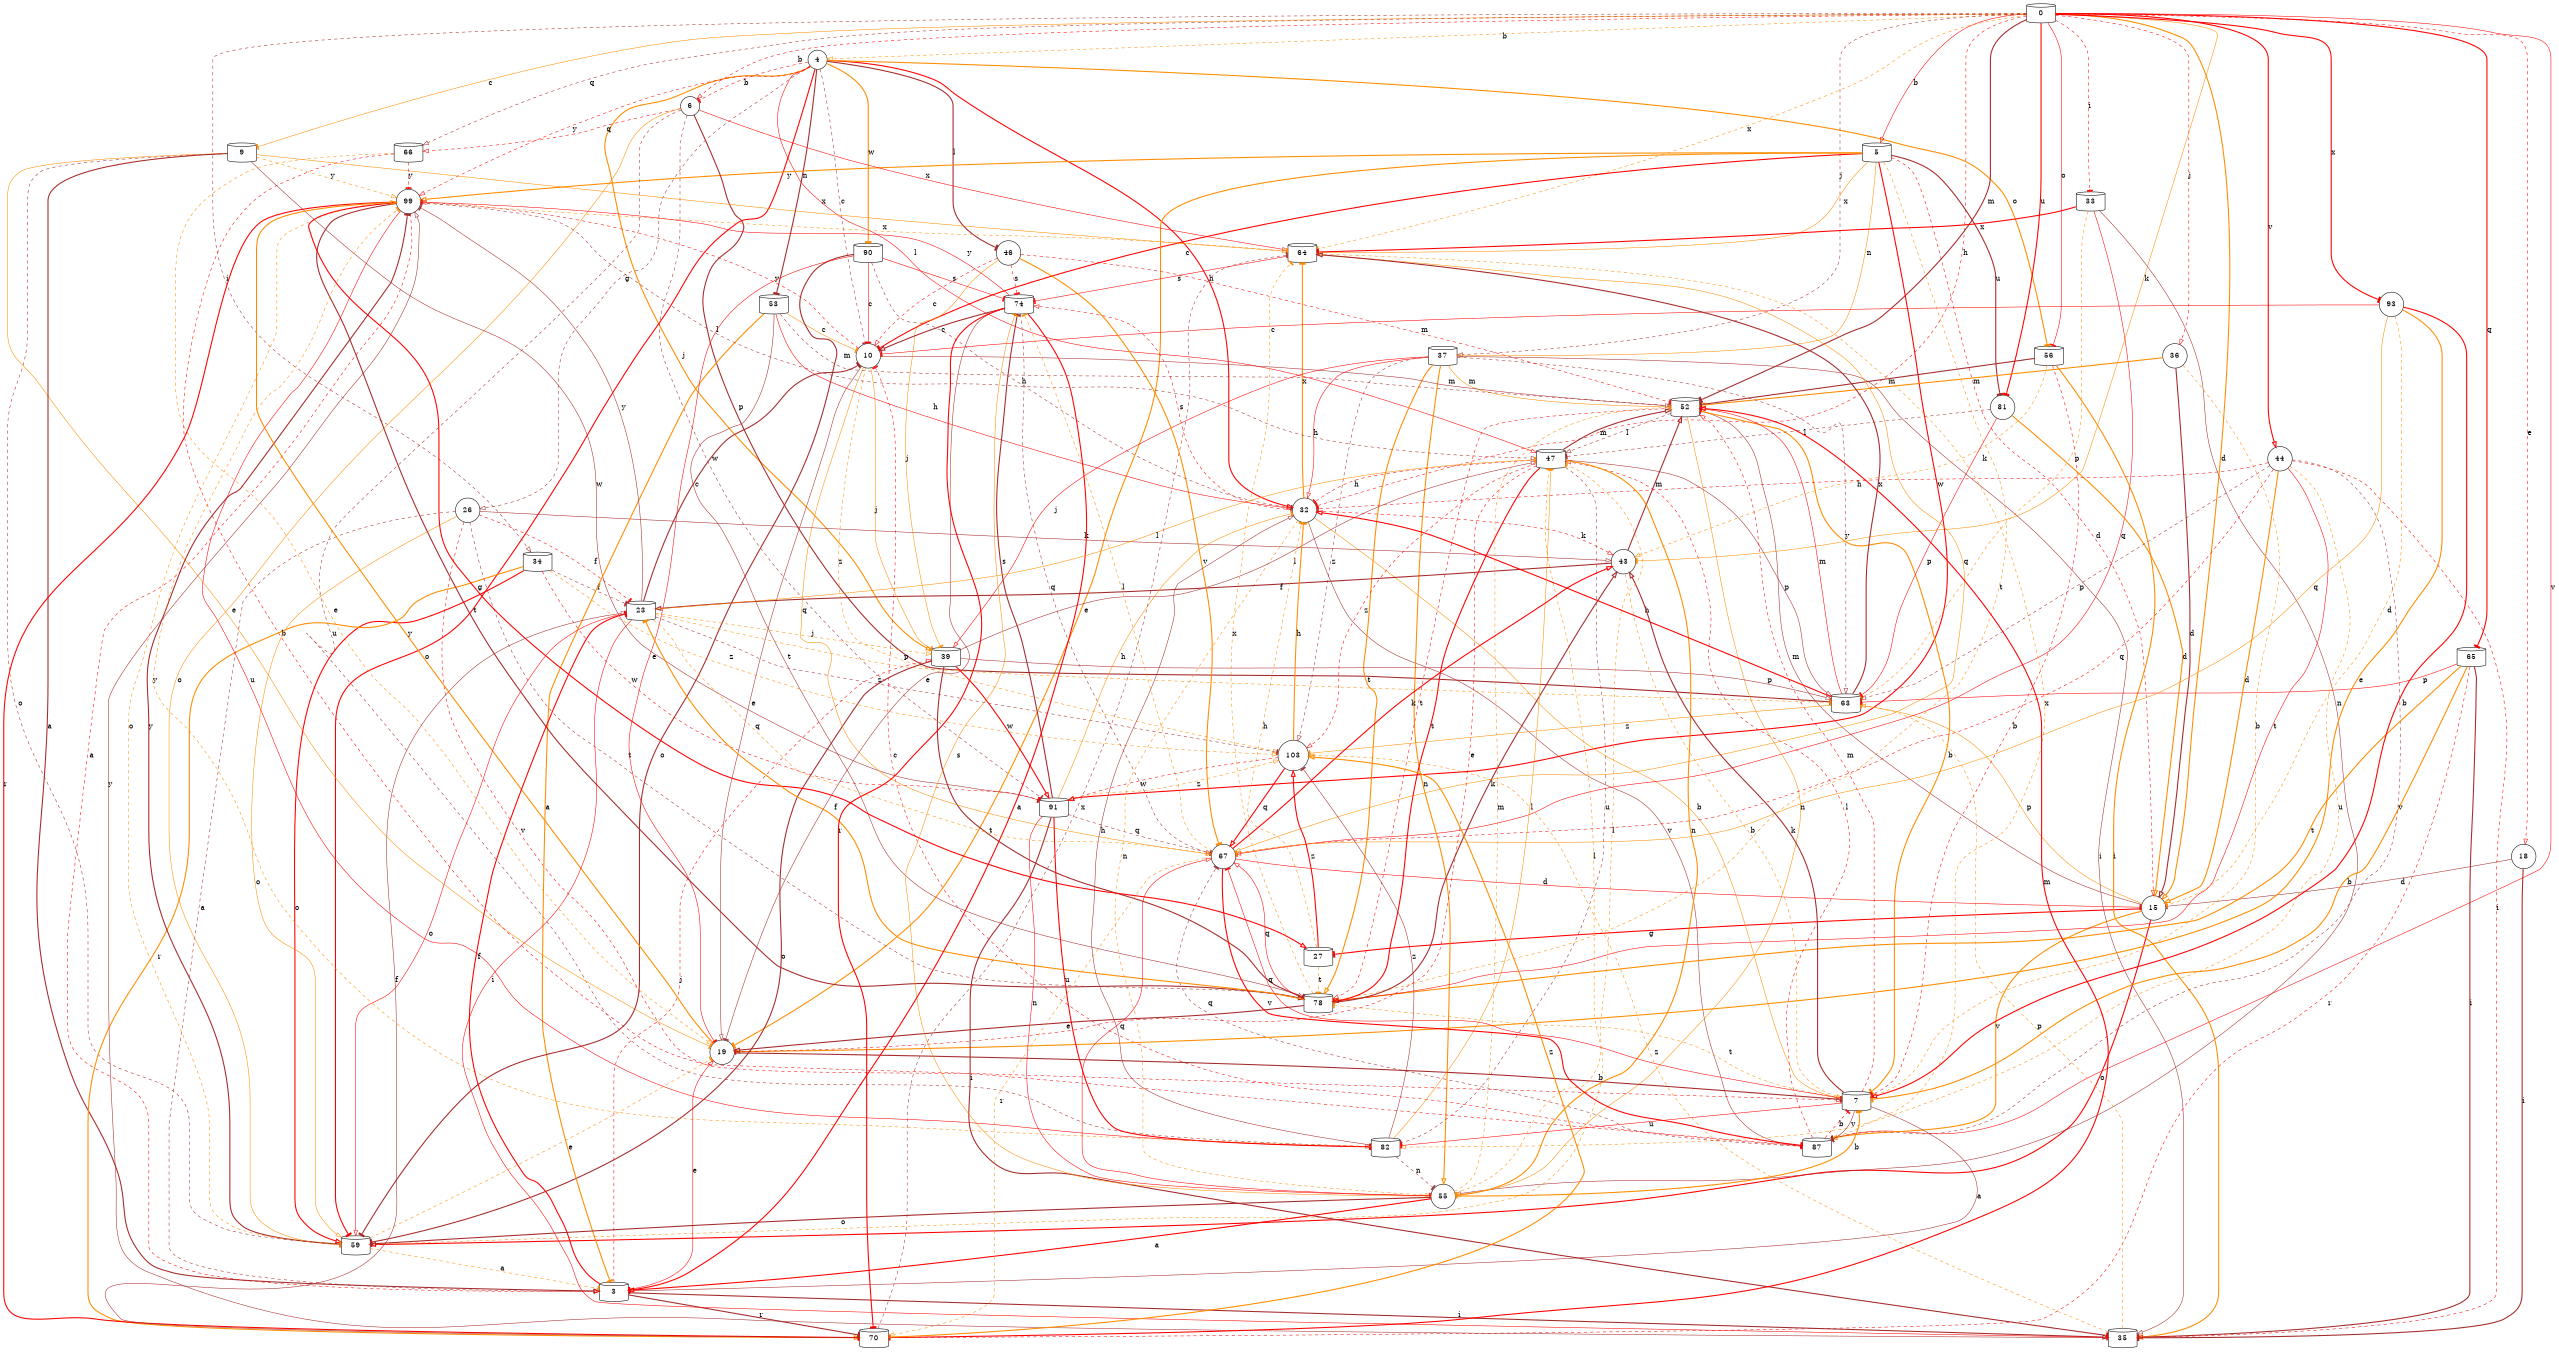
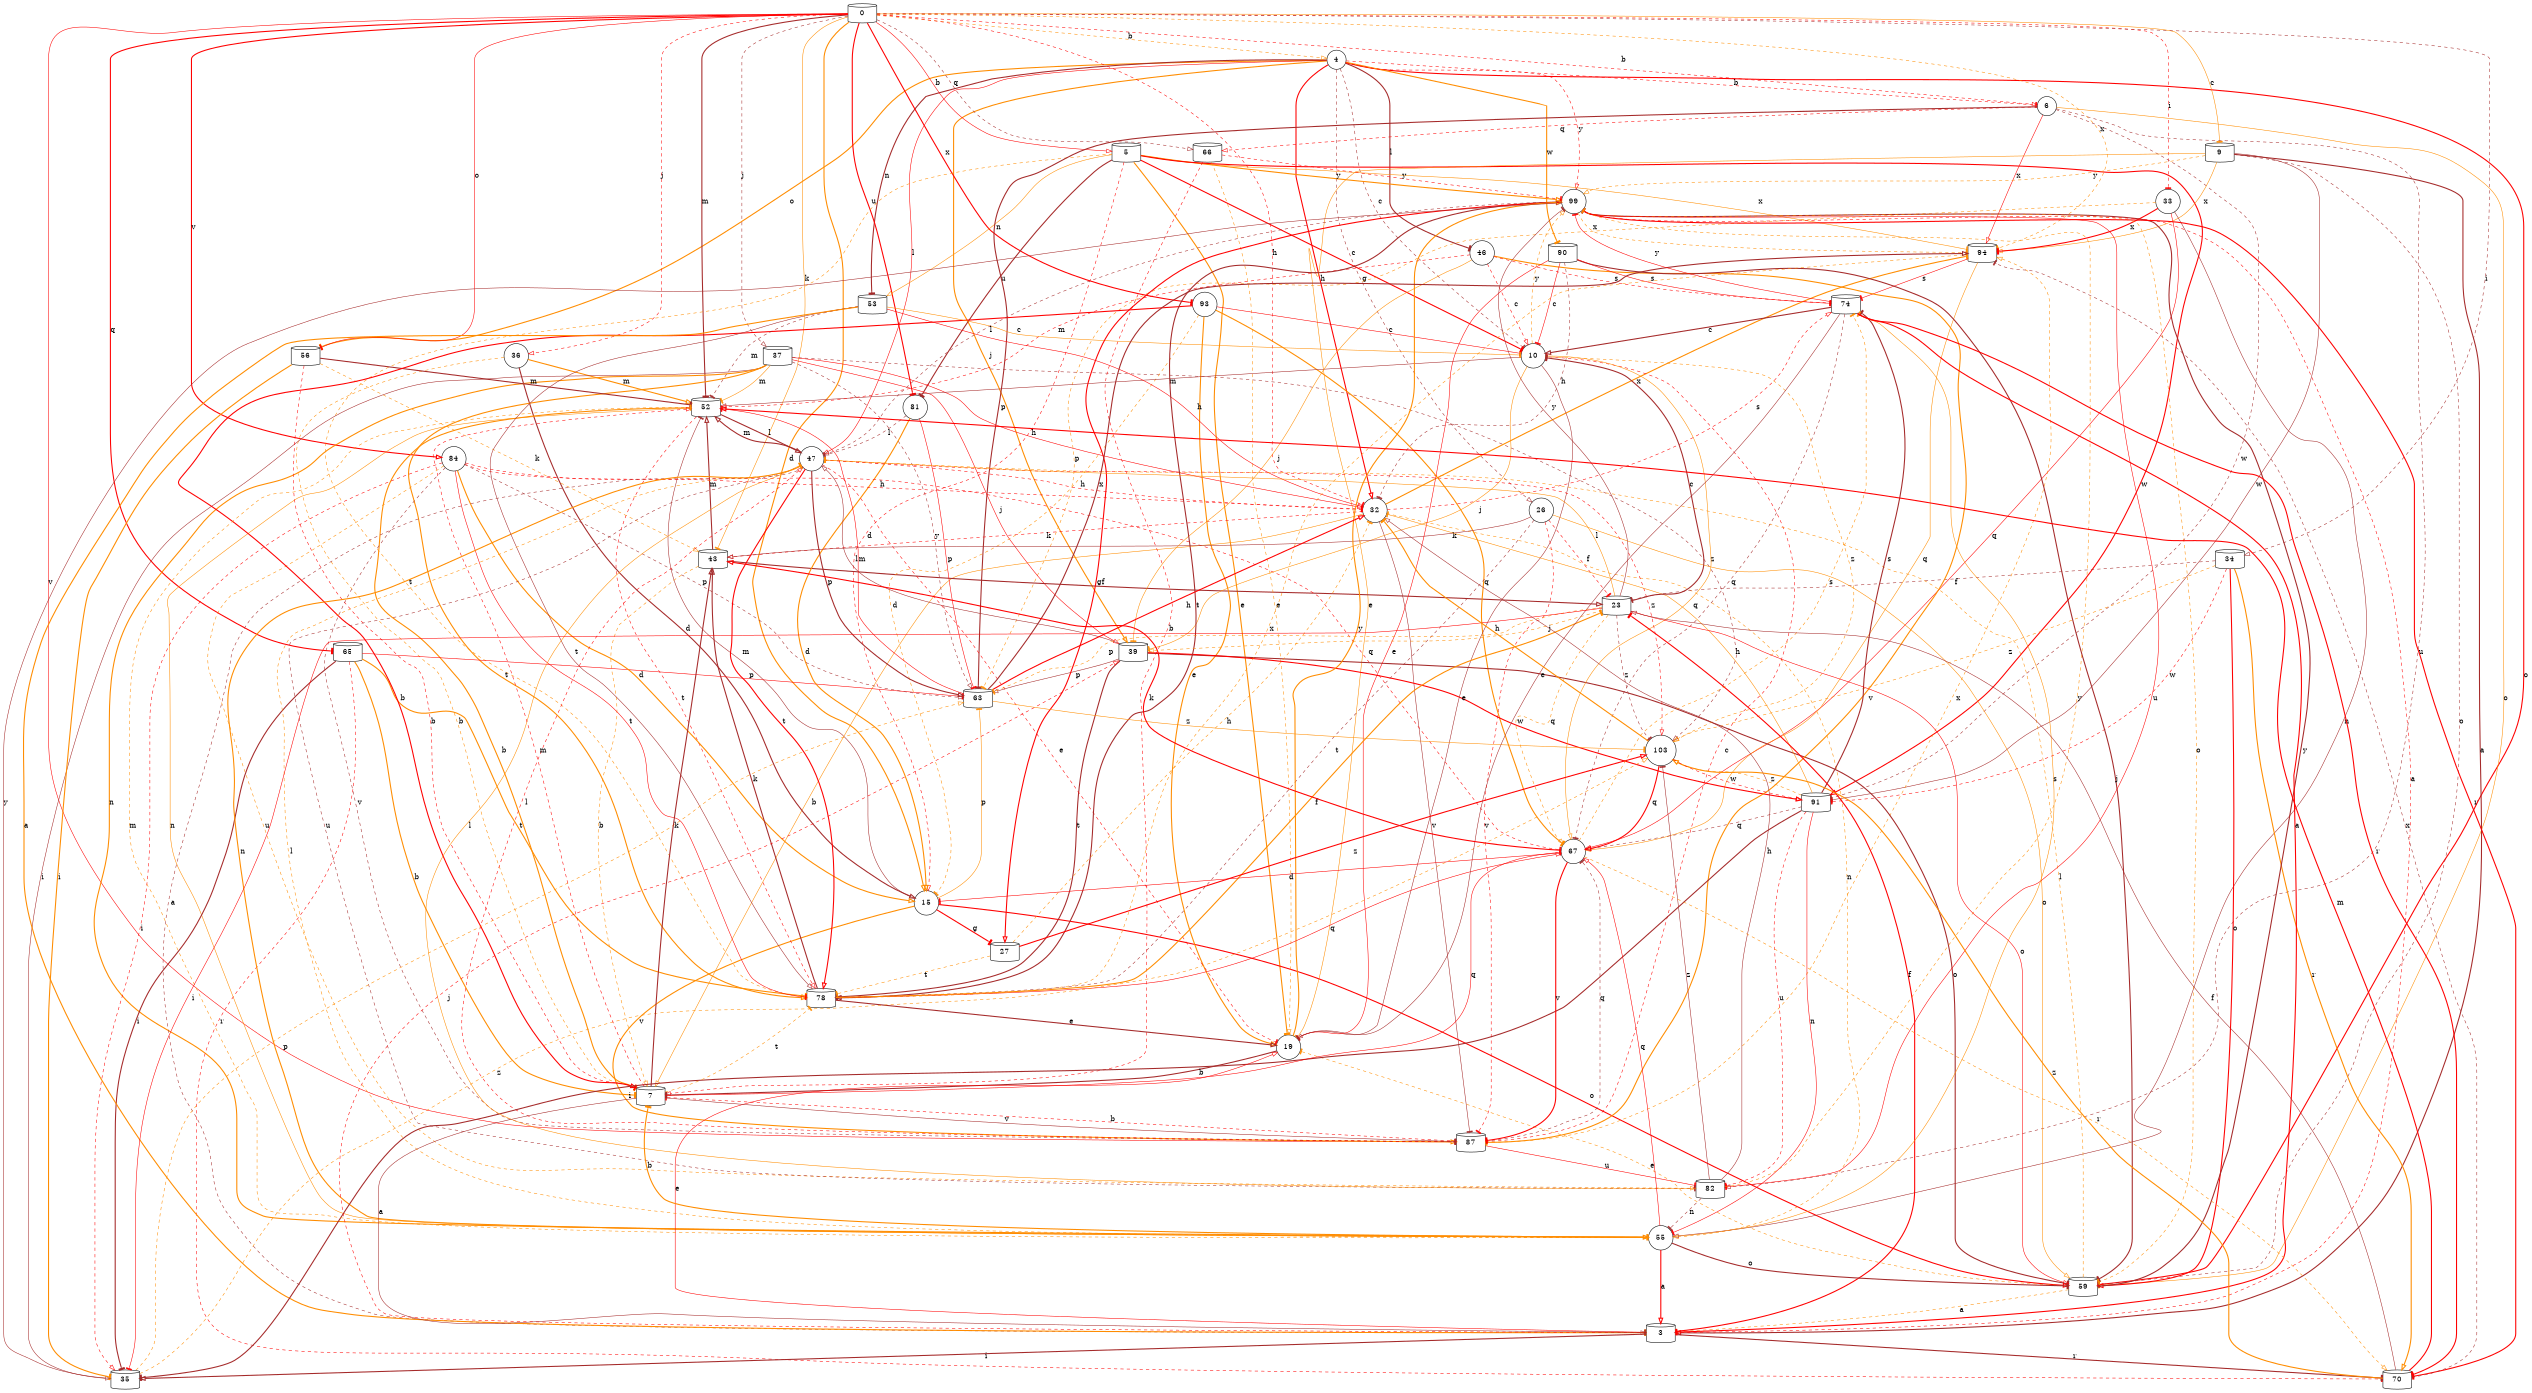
(2091, 201) -> (2168, 201)
(668, 241) -> (1535, 275)
(1302, 253) -> (1982, 253)
(1347, 315) -> (1110, 306)
(1739, 350) -> (1001, 219)
(1621, 432) -> (759, 432)
(1551, 459) -> (812, 459)
(2280, 459) -> (454, 459)
(1190, 502) -> (1950, 568)
(1742, 522) -> (839, 615)
(1623, 562) -> (713, 559)
(1123, 587) -> (1831, 582)
(663, 755) -> (2117, 779)
(1977, 760) -> (1470, 526)
(2524, 856) -> none
(2114, 883) -> (60, 847)
(183, 1020) -> (317, 1293)
(1095, 1101) -> (1779, 1001)
(1633, 1123) -> (1589, 1165)
